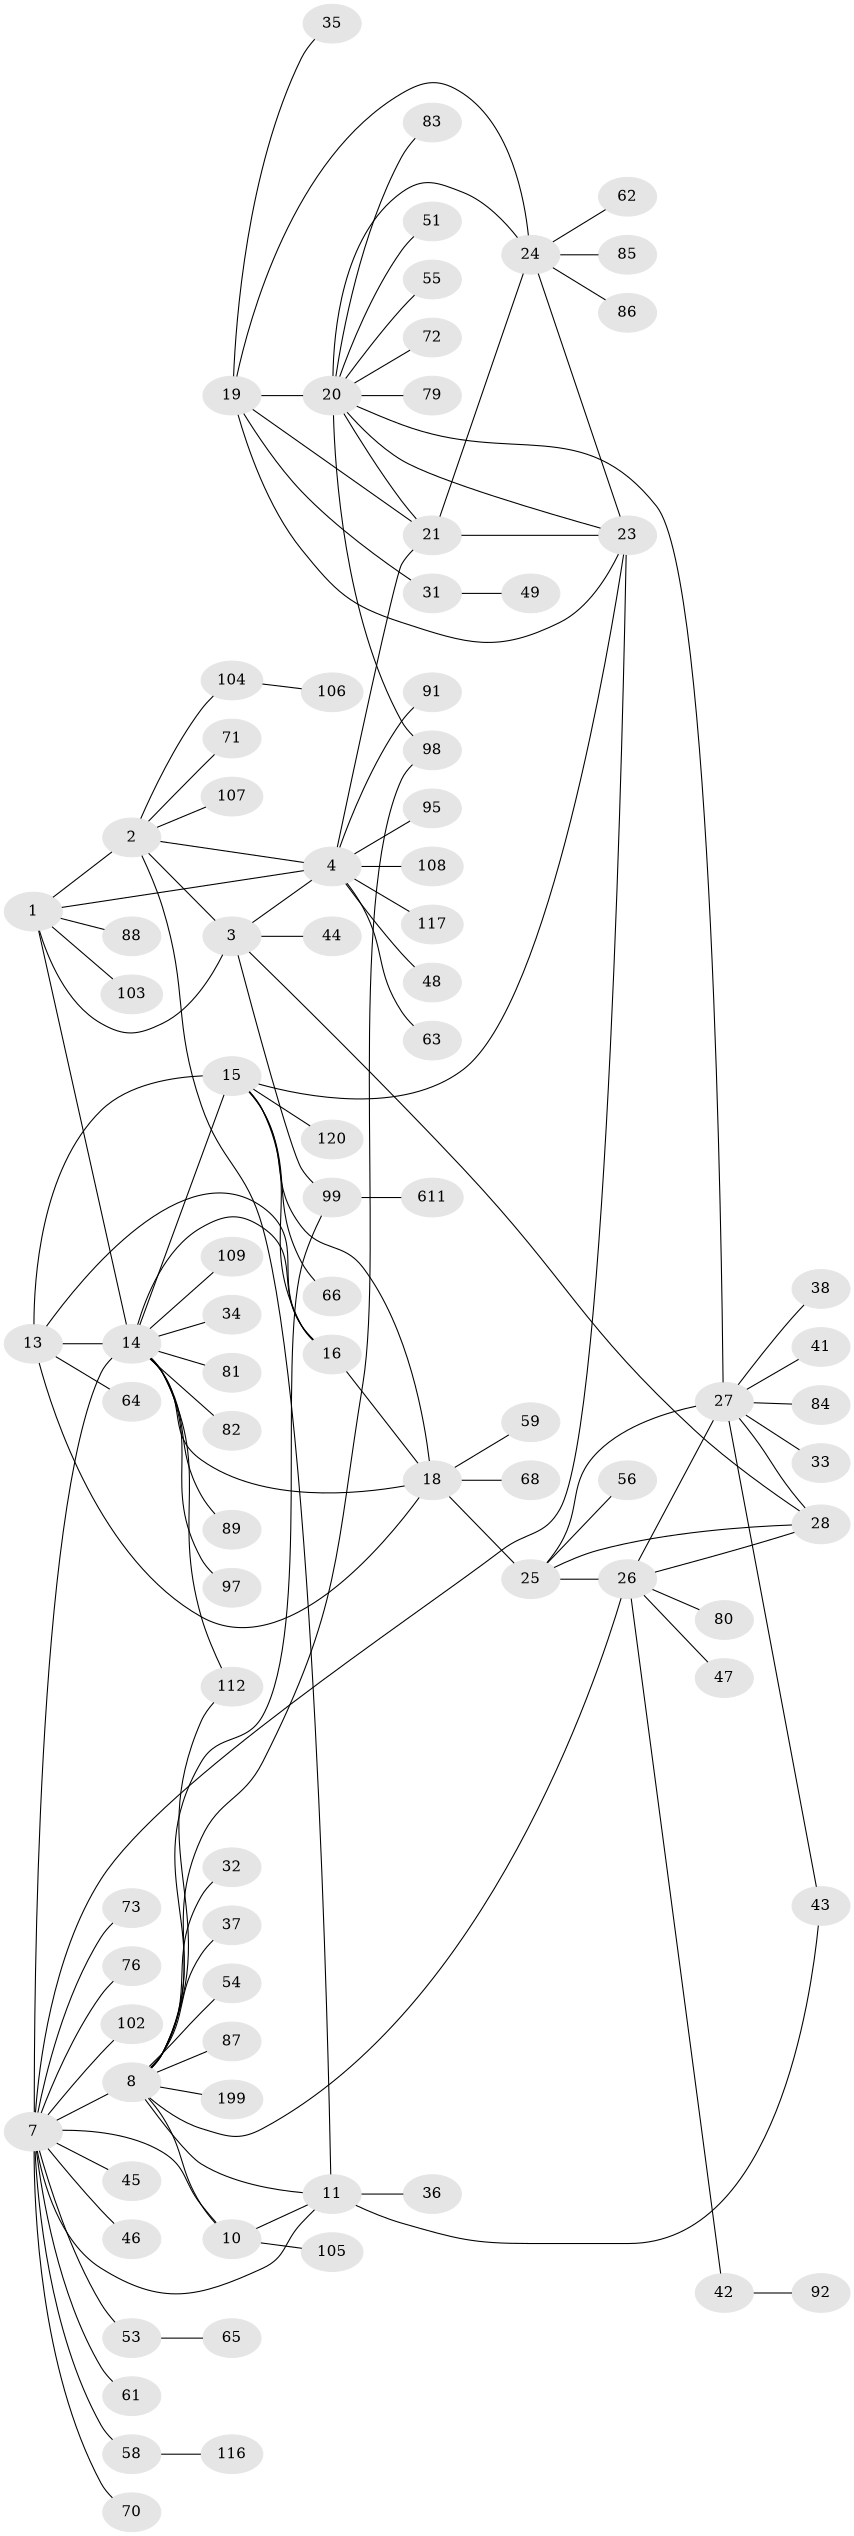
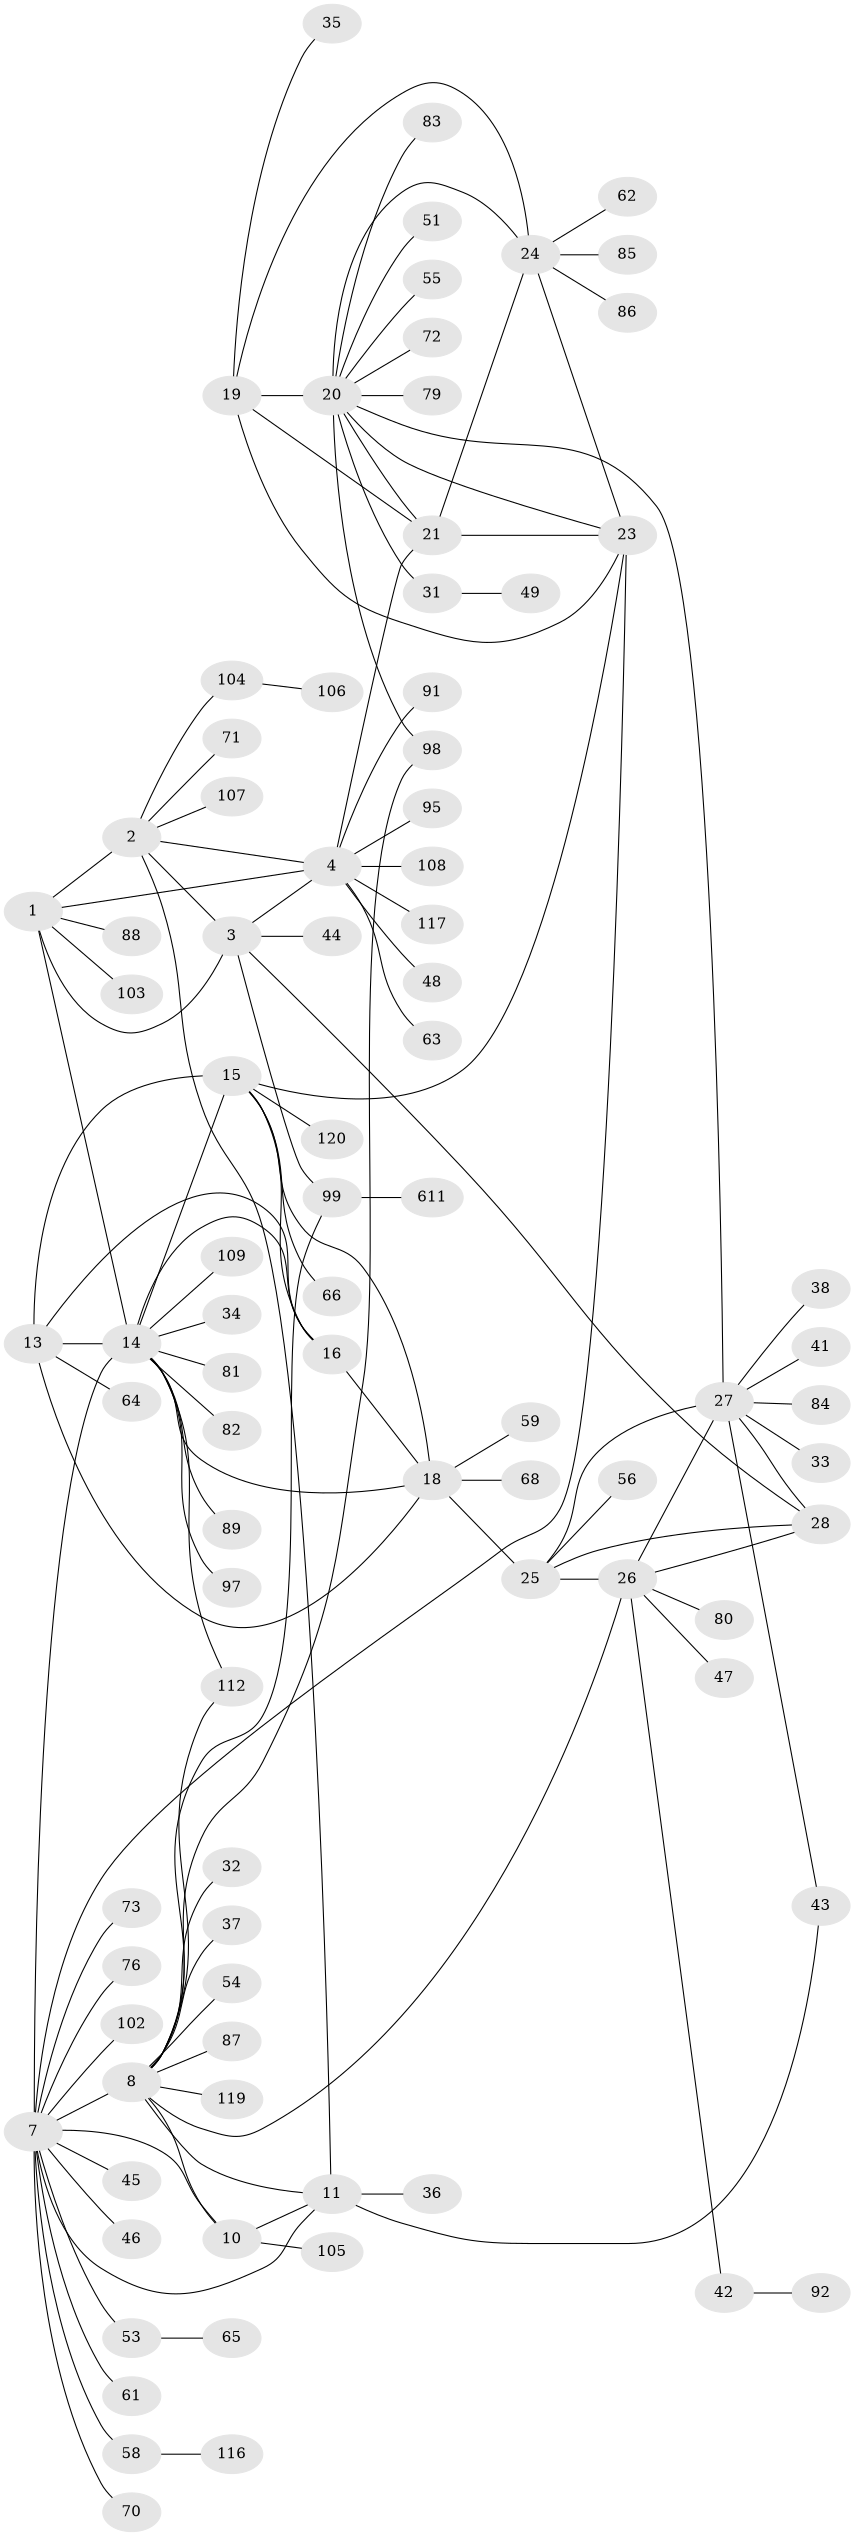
(317, 507) -> (368, 500)
(232, 2099) -> (232, 2099)
